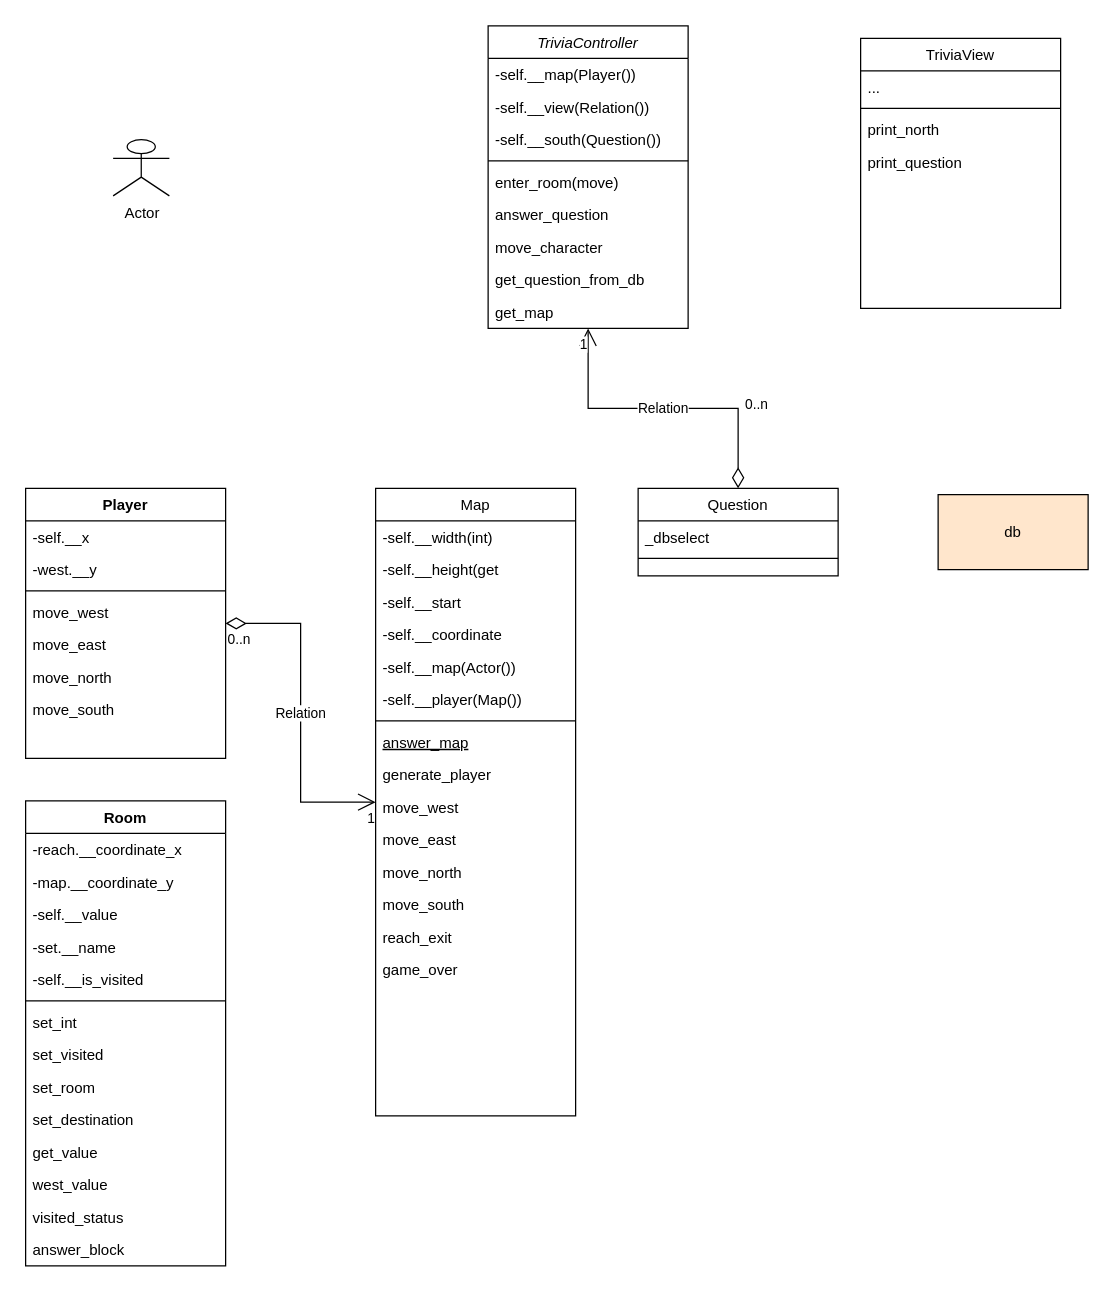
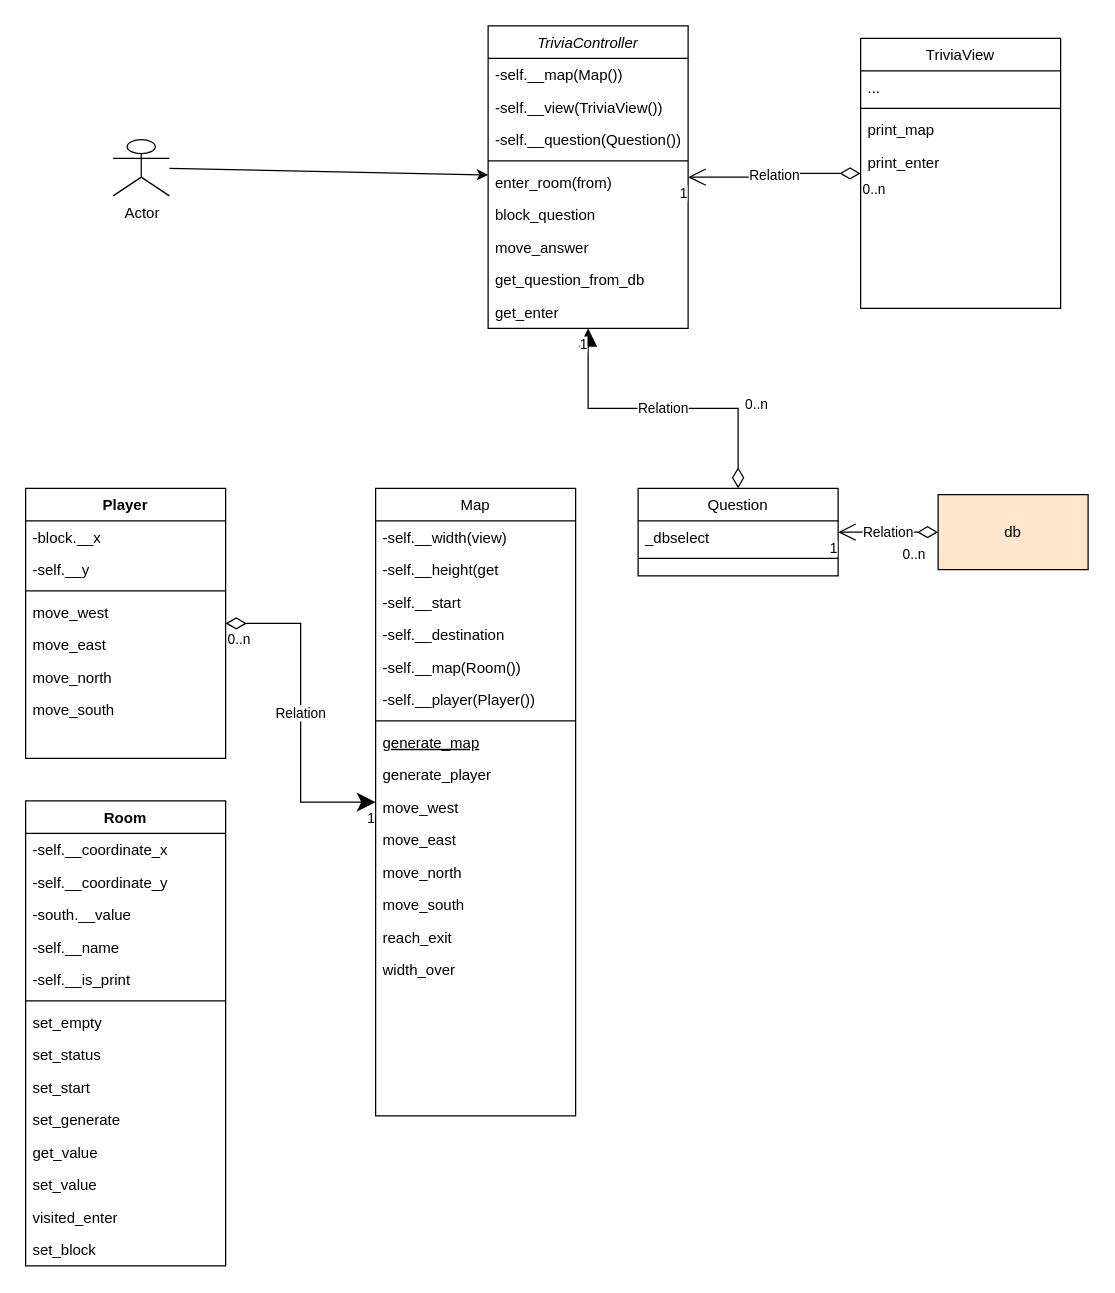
(577, 75) -> (567, 75)
(586, 108) -> (593, 108)
(912, 130) -> (903, 130)
(594, 140) -> (605, 140)
(922, 163) -> (912, 163)
none -> (325, 171)
none -> (767, 177)
(562, 183) -> (562, 183)
(556, 215) -> (550, 215)
(554, 248) -> (541, 248)
(524, 313) -> (533, 313)
(588, 340) -> (588, 347)
none -> (880, 532)
(66, 538) -> (71, 538)
(450, 538) -> (455, 538)
(68, 570) -> (66, 570)
(452, 635) -> (455, 635)
(463, 668) -> (458, 668)
(465, 700) -> (476, 700)
(425, 743) -> (433, 743)
(364, 802) -> (360, 802)
(117, 850) -> (111, 850)
(108, 883) -> (111, 883)
(81, 915) -> (87, 915)
(77, 948) -> (79, 948)
(420, 970) -> (423, 970)
(98, 980) -> (92, 980)
(60, 1023) -> (70, 1023)
(75, 1055) -> (75, 1055)
(66, 1088) -> (70, 1088)
(92, 1120) -> (83, 1120)
(73, 1185) -> (68, 1185)
(87, 1218) -> (83, 1218)
(81, 1250) -> (68, 1250)
